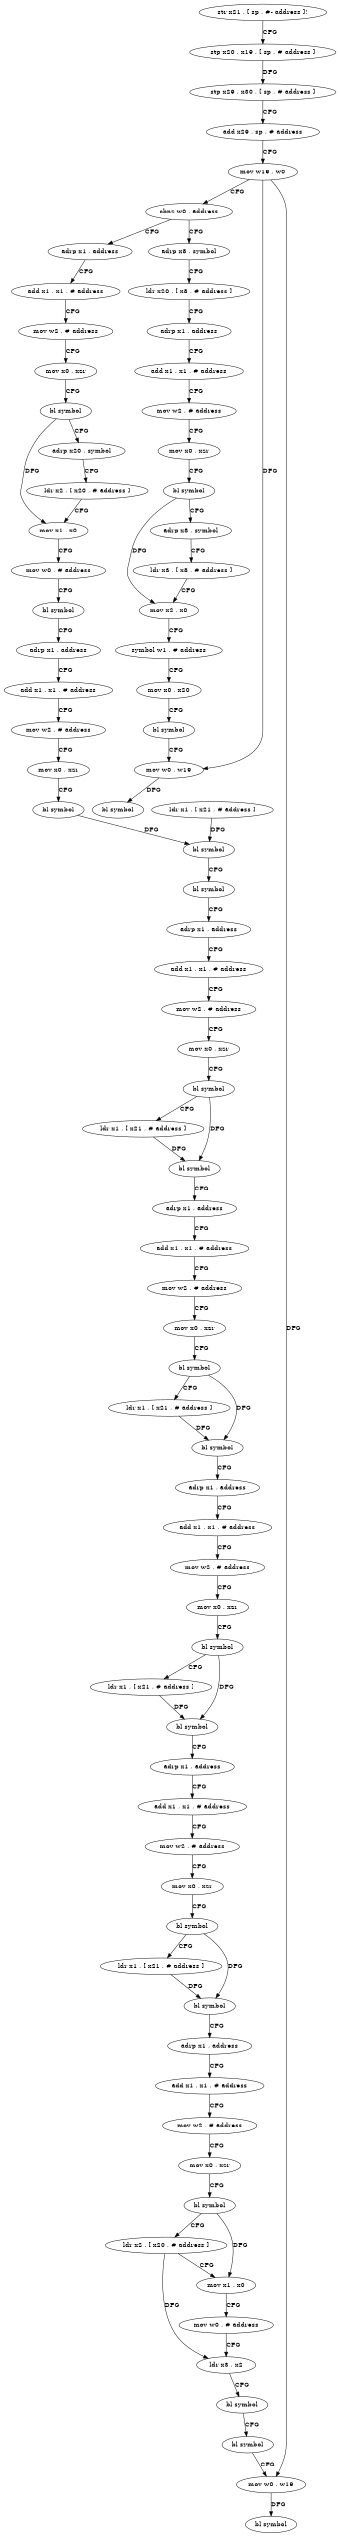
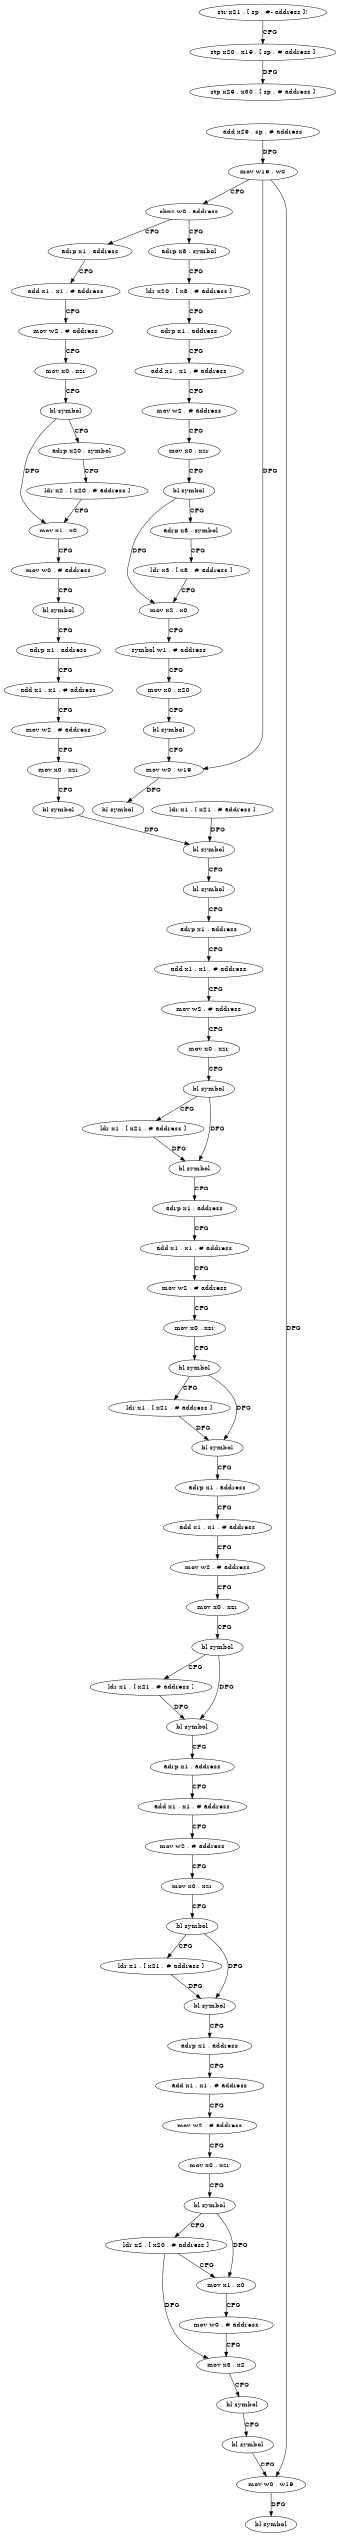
(263, 110) -> none
(270, 152) -> (270, 152)
(226, 2365) -> (226, 2365)
